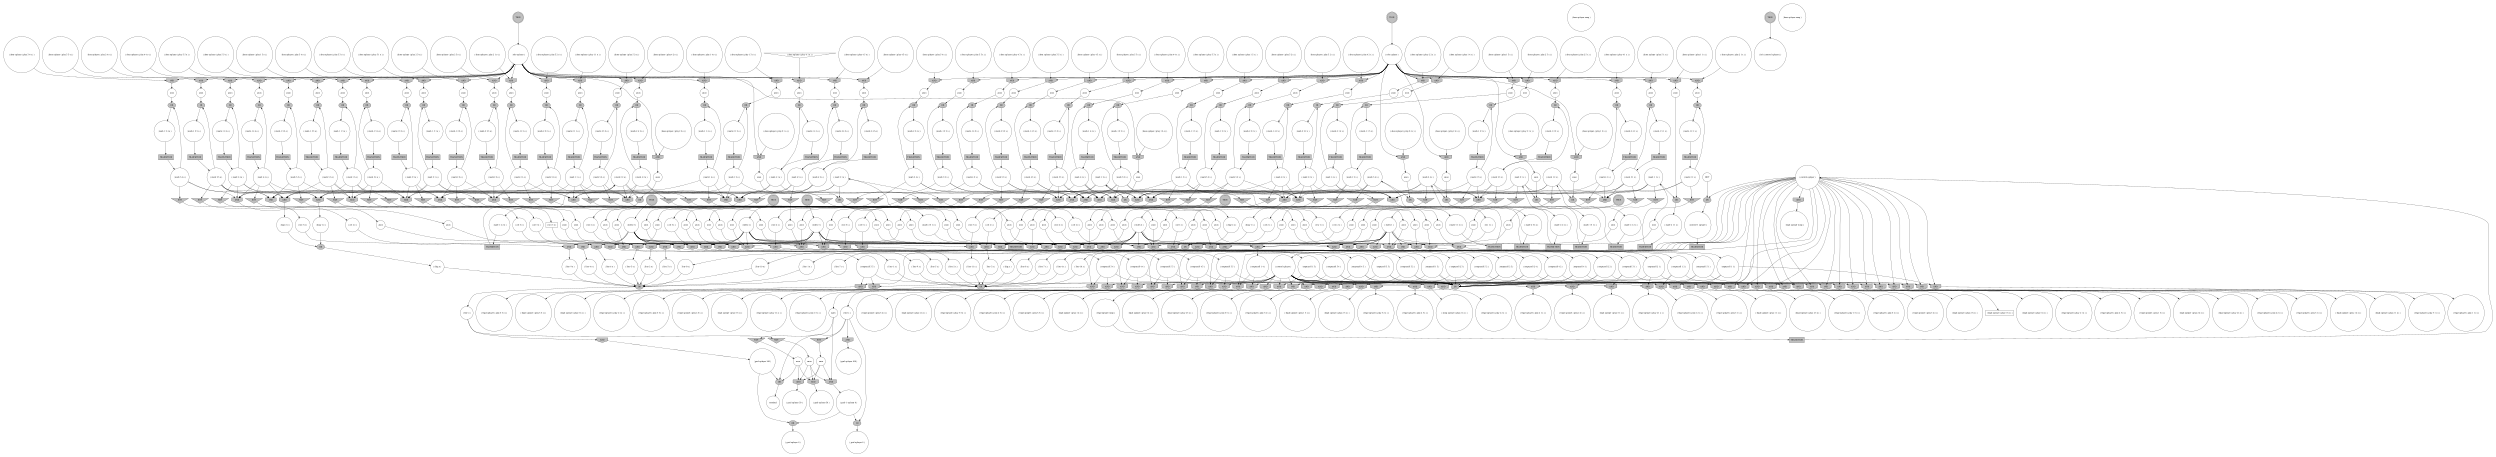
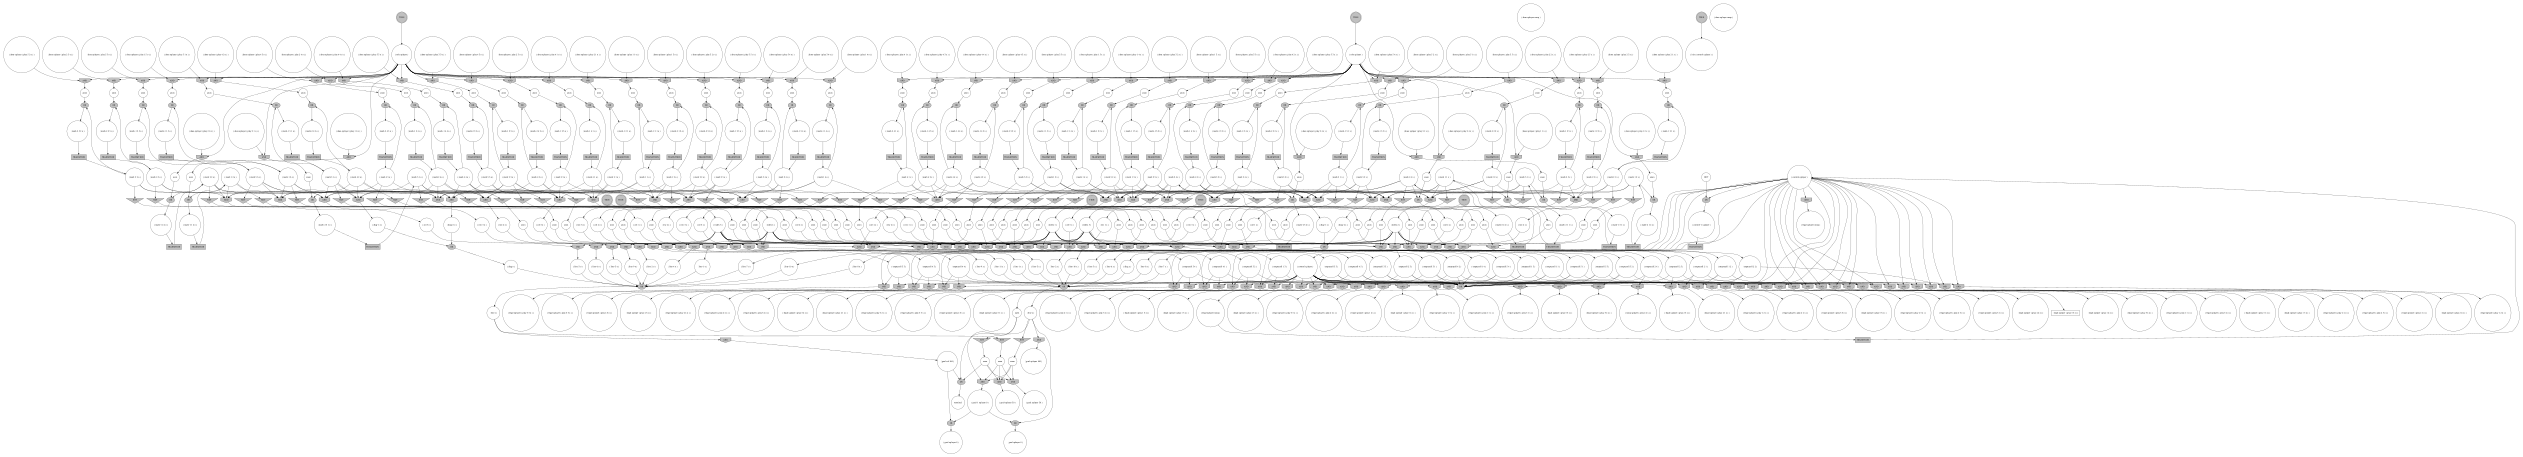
(800, 55) -> (549, 55)
(552, 225) -> (482, 225)
none -> (1254, 225)
(762, 361) -> (947, 361)
